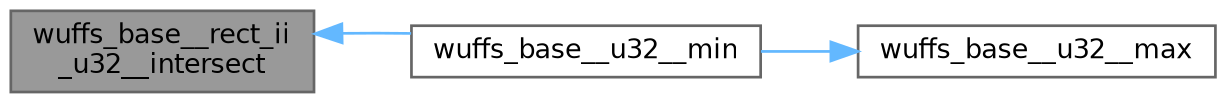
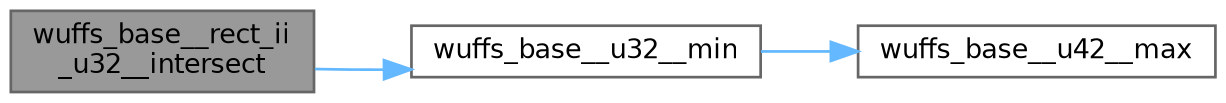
(377, 33) -> (349, 70)
(1037, 51) -> (1037, 51)
